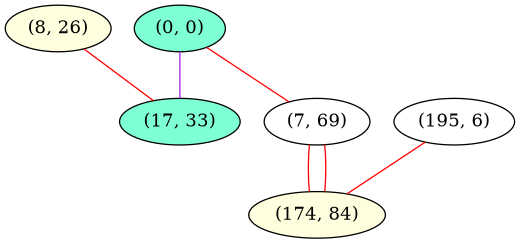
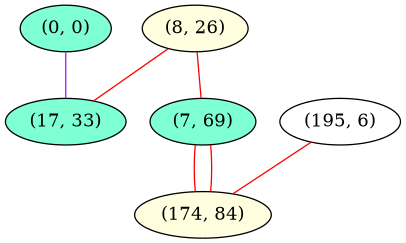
(248, 75) -> (199, 75)
(317, 122) -> (203, 122)
